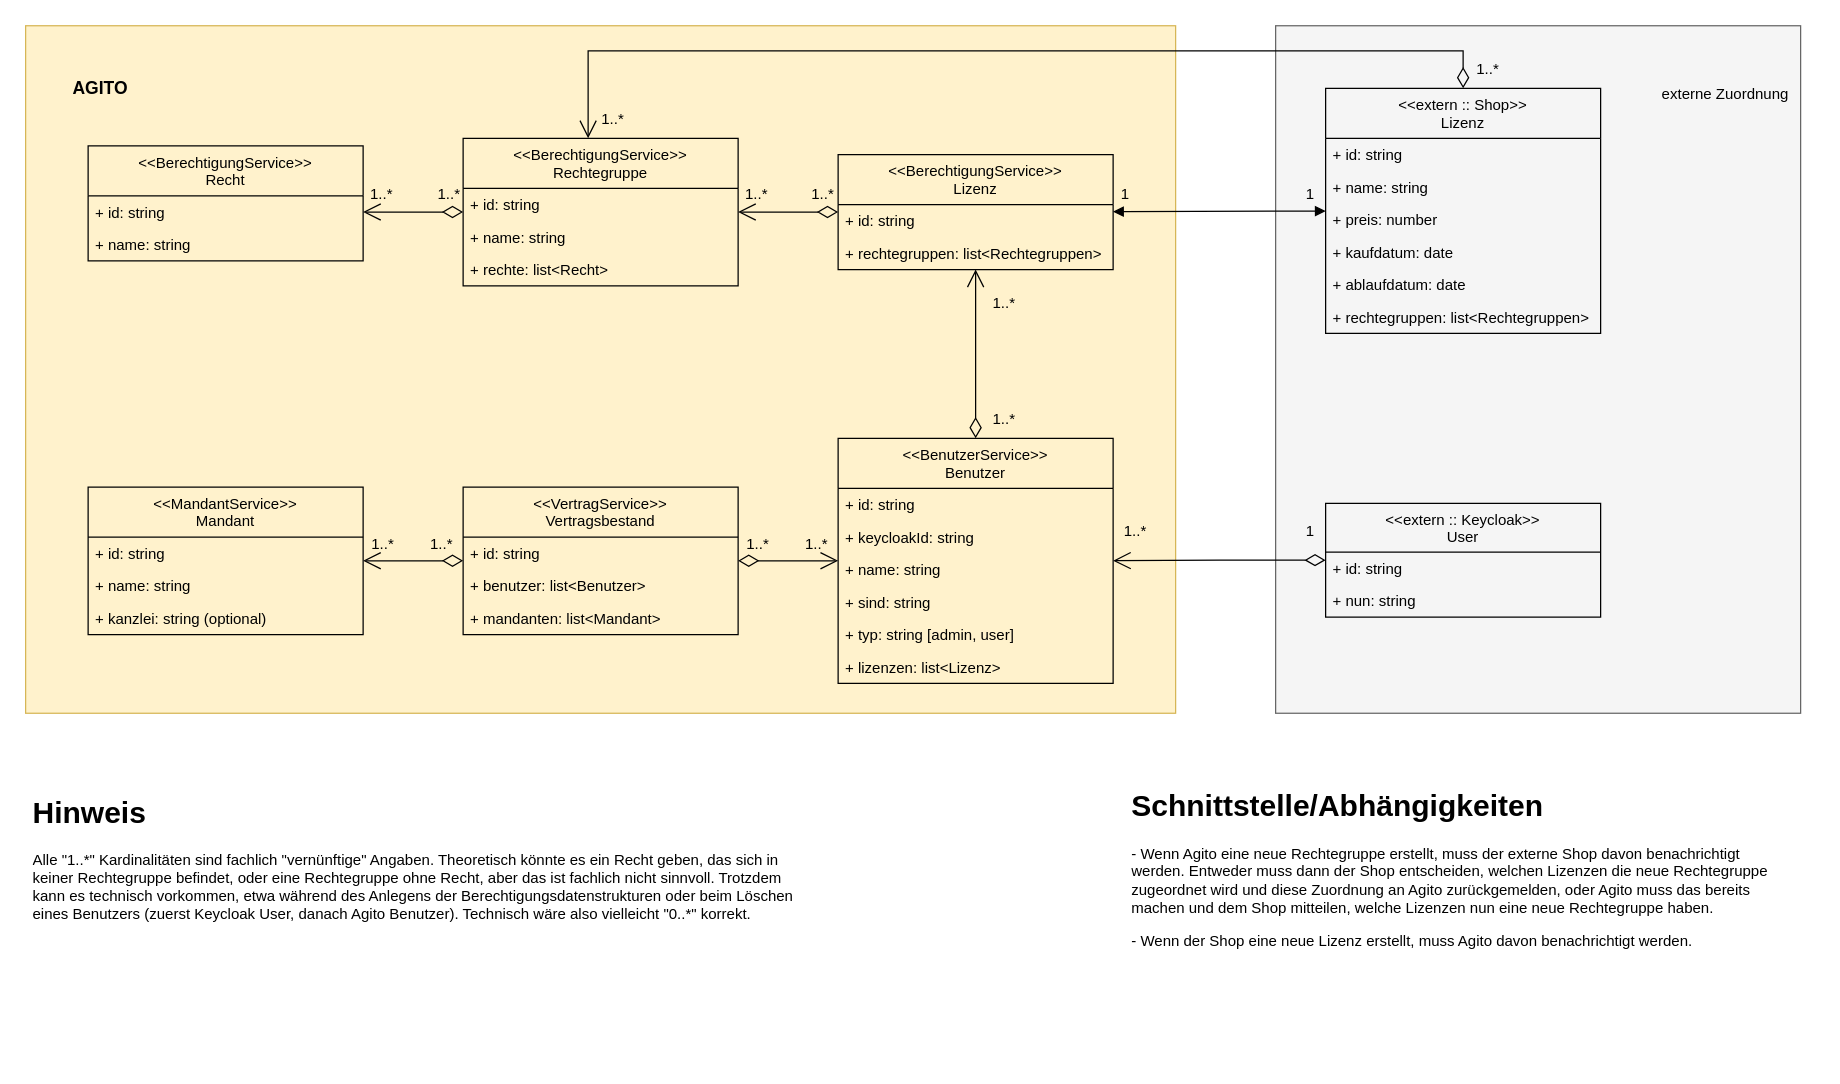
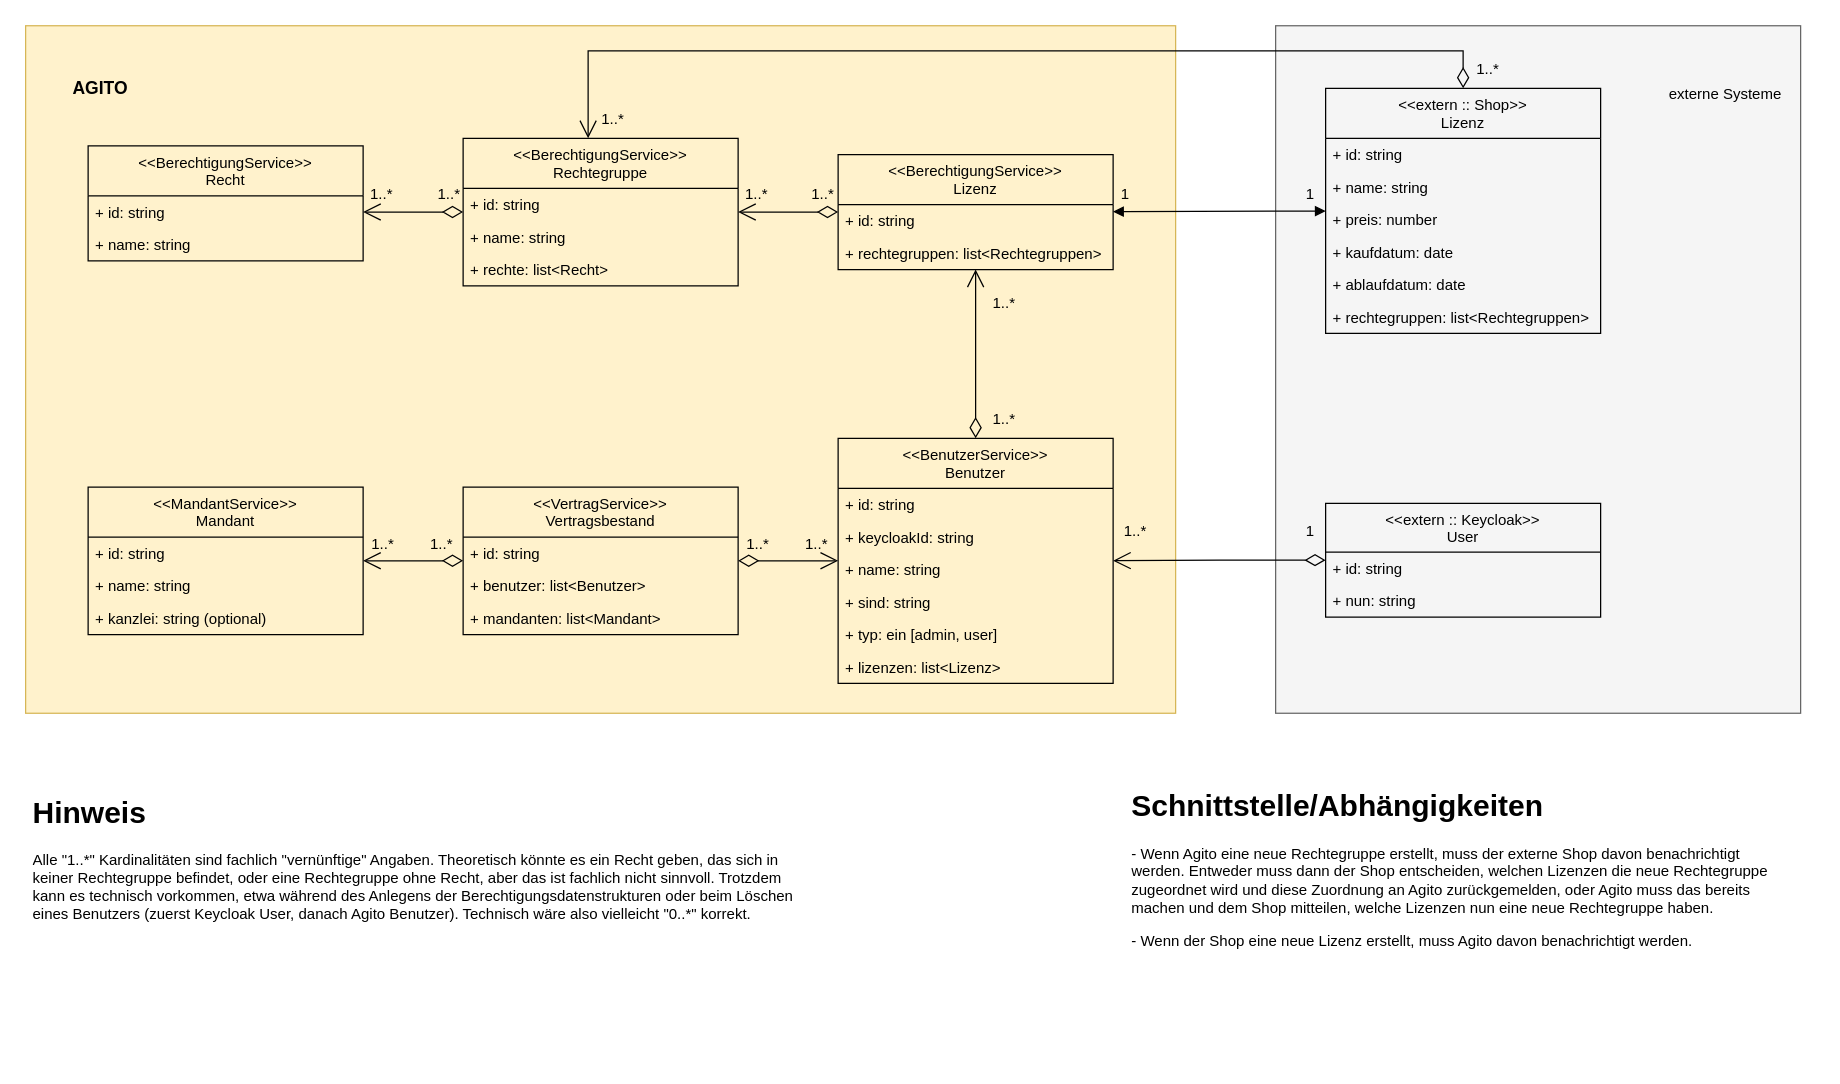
(1726, 94) -> (1726, 94)
(943, 635) -> (930, 635)
